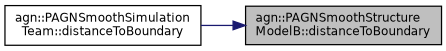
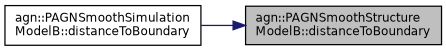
(103, 25) -> (103, 25)
